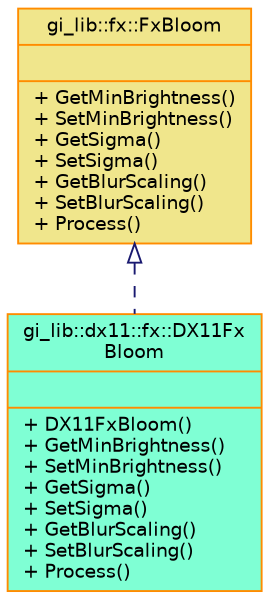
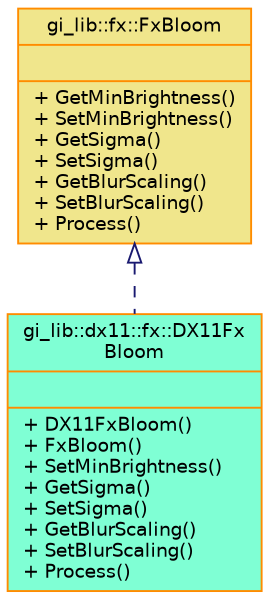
(124, 446) -> (83, 446)
